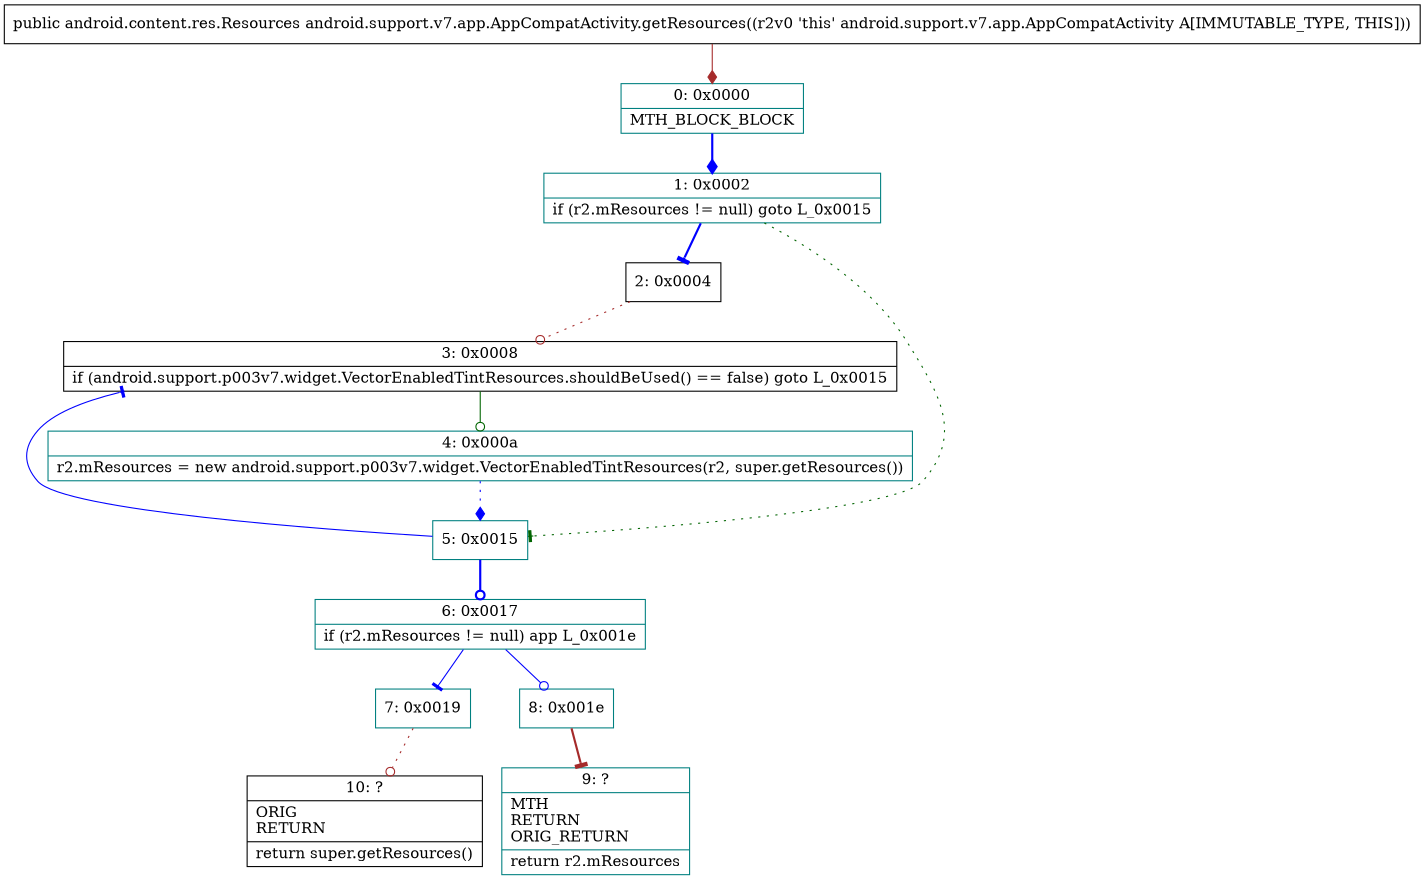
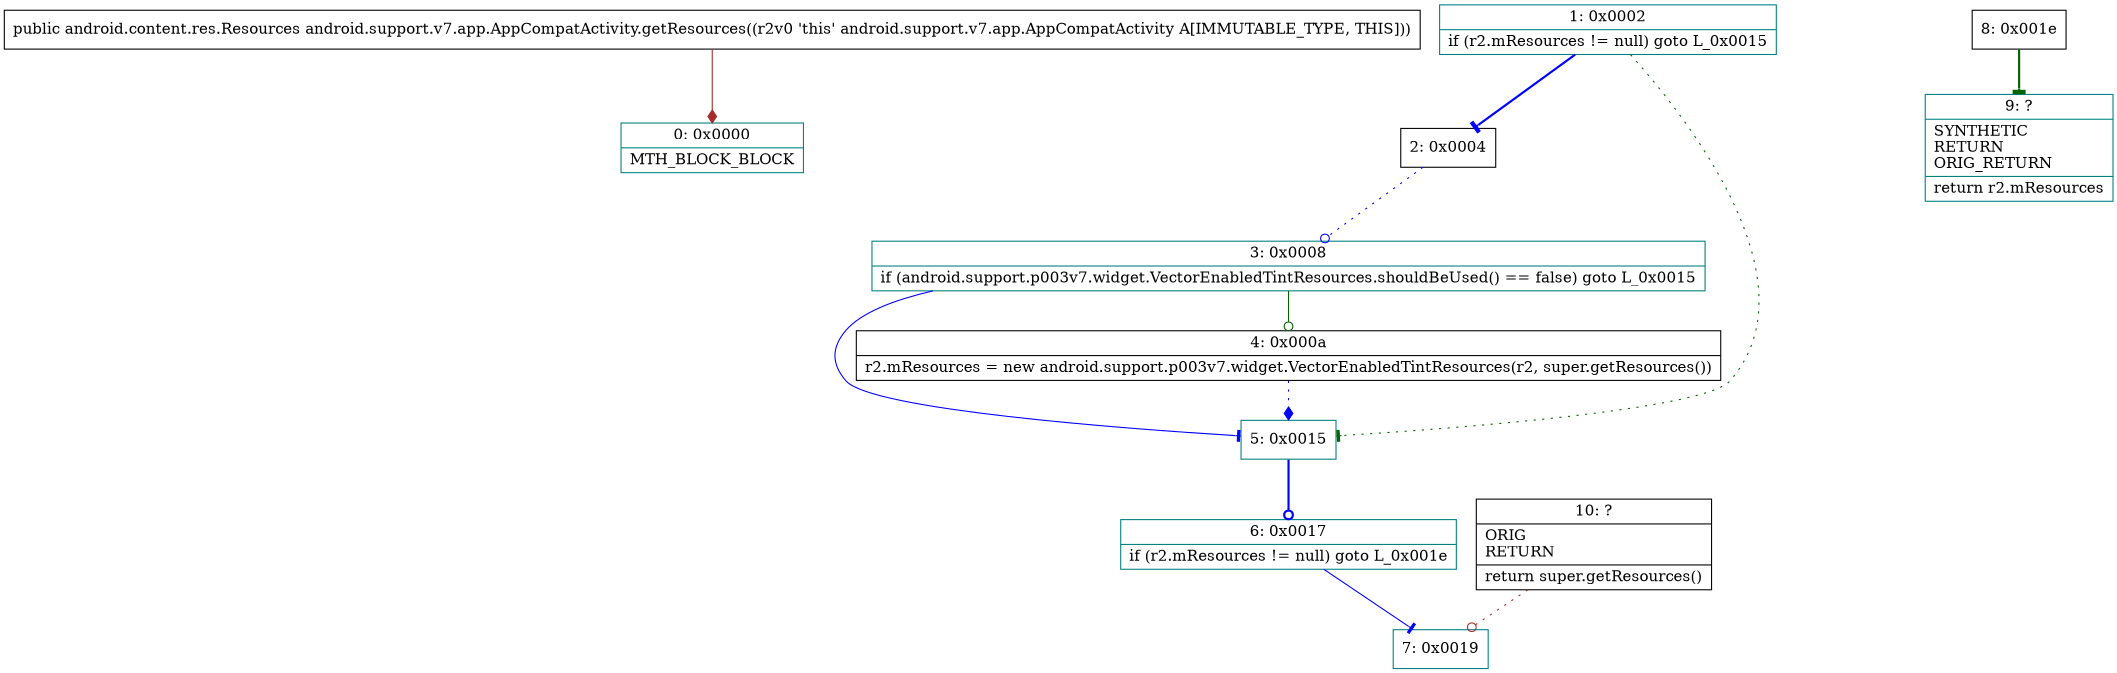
(712, 147) -> none
(587, 320) -> (1376, 202)
(480, 366) -> (1289, 266)
(480, 456) -> (1289, 356)
(160, 512) -> (962, 411)
(480, 636) -> (1289, 556)
(523, 666) -> none
(567, 708) -> (2019, 30)
(576, 745) -> (2019, 69)
(403, 748) -> (1502, 607)
(530, 805) -> (1981, 131)
